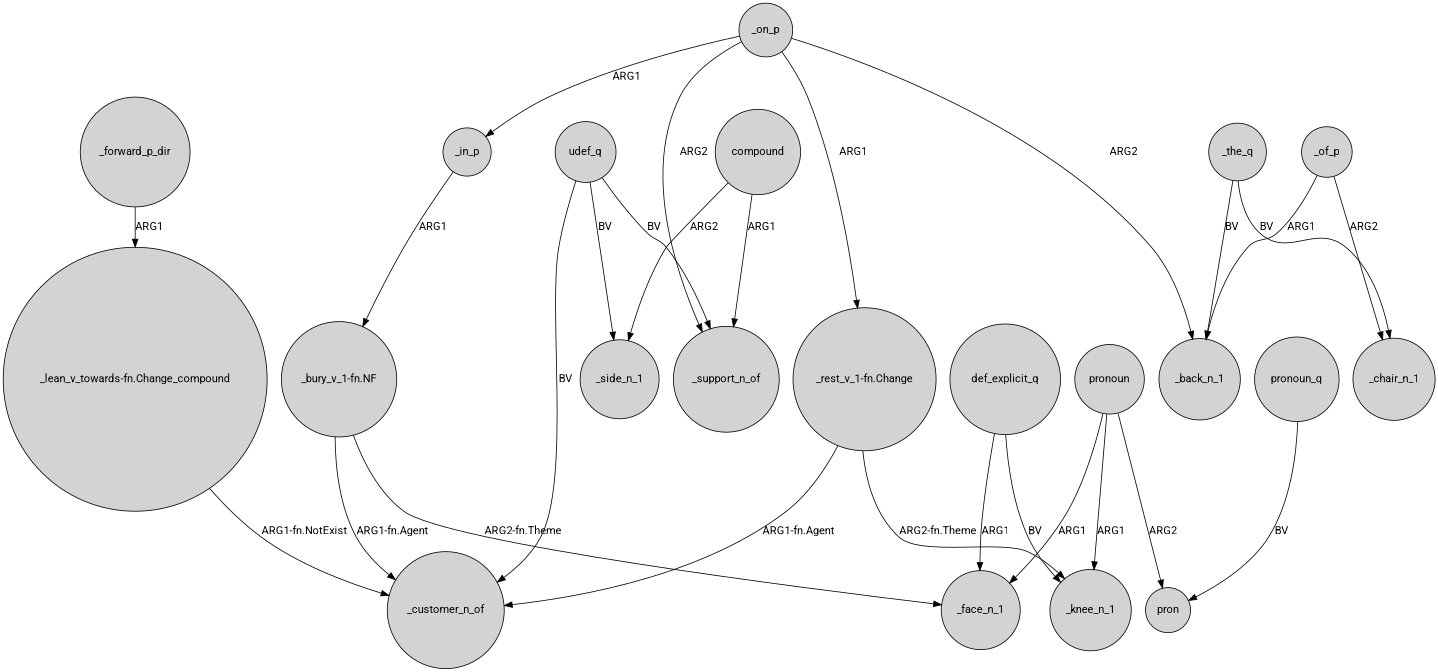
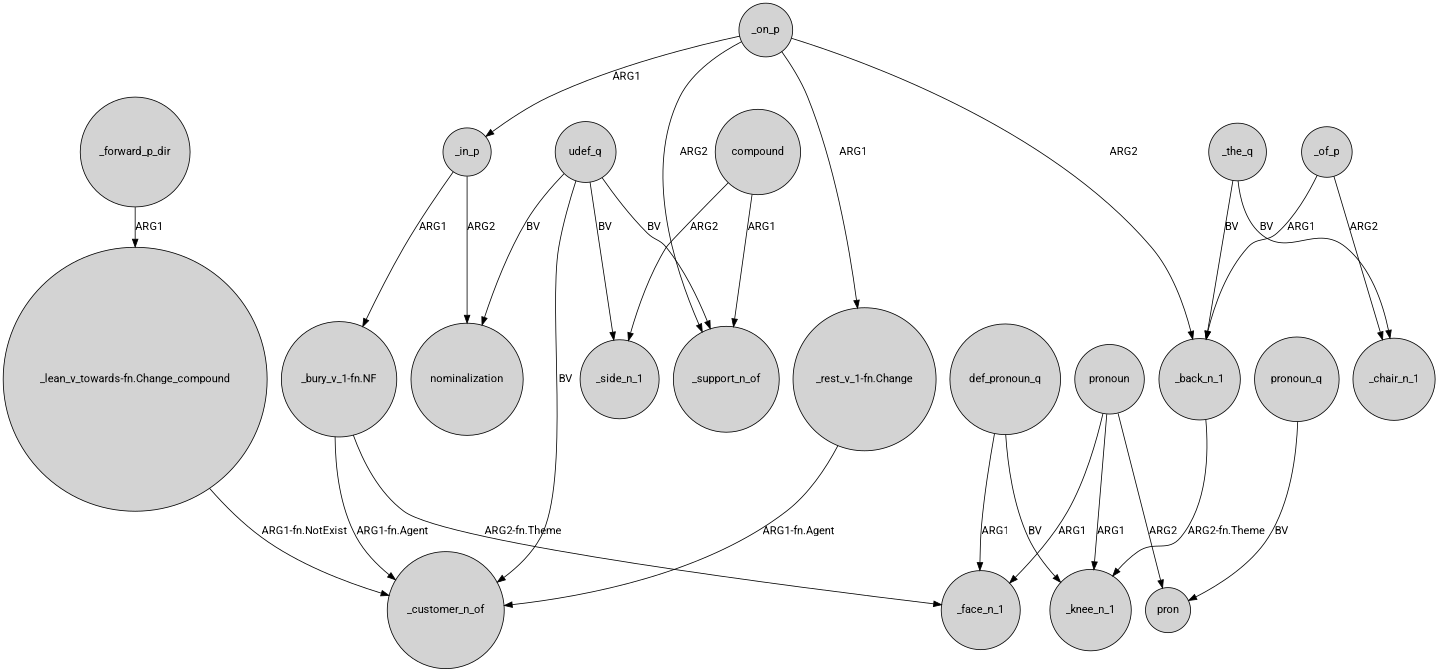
none -> (467, 379)
(1005, 379) -> (1005, 379)
(934, 547) -> (1193, 516)
